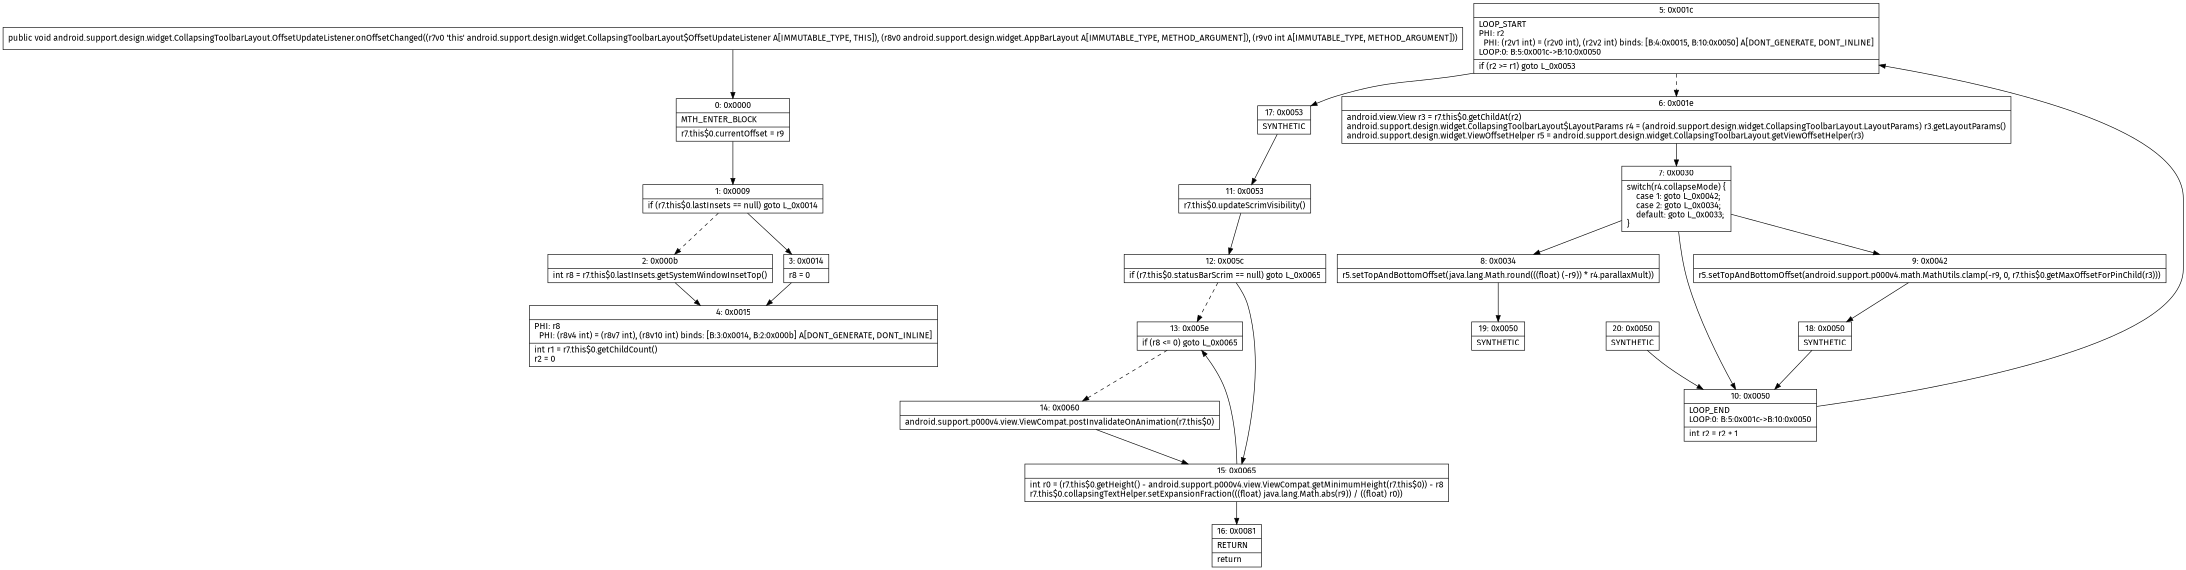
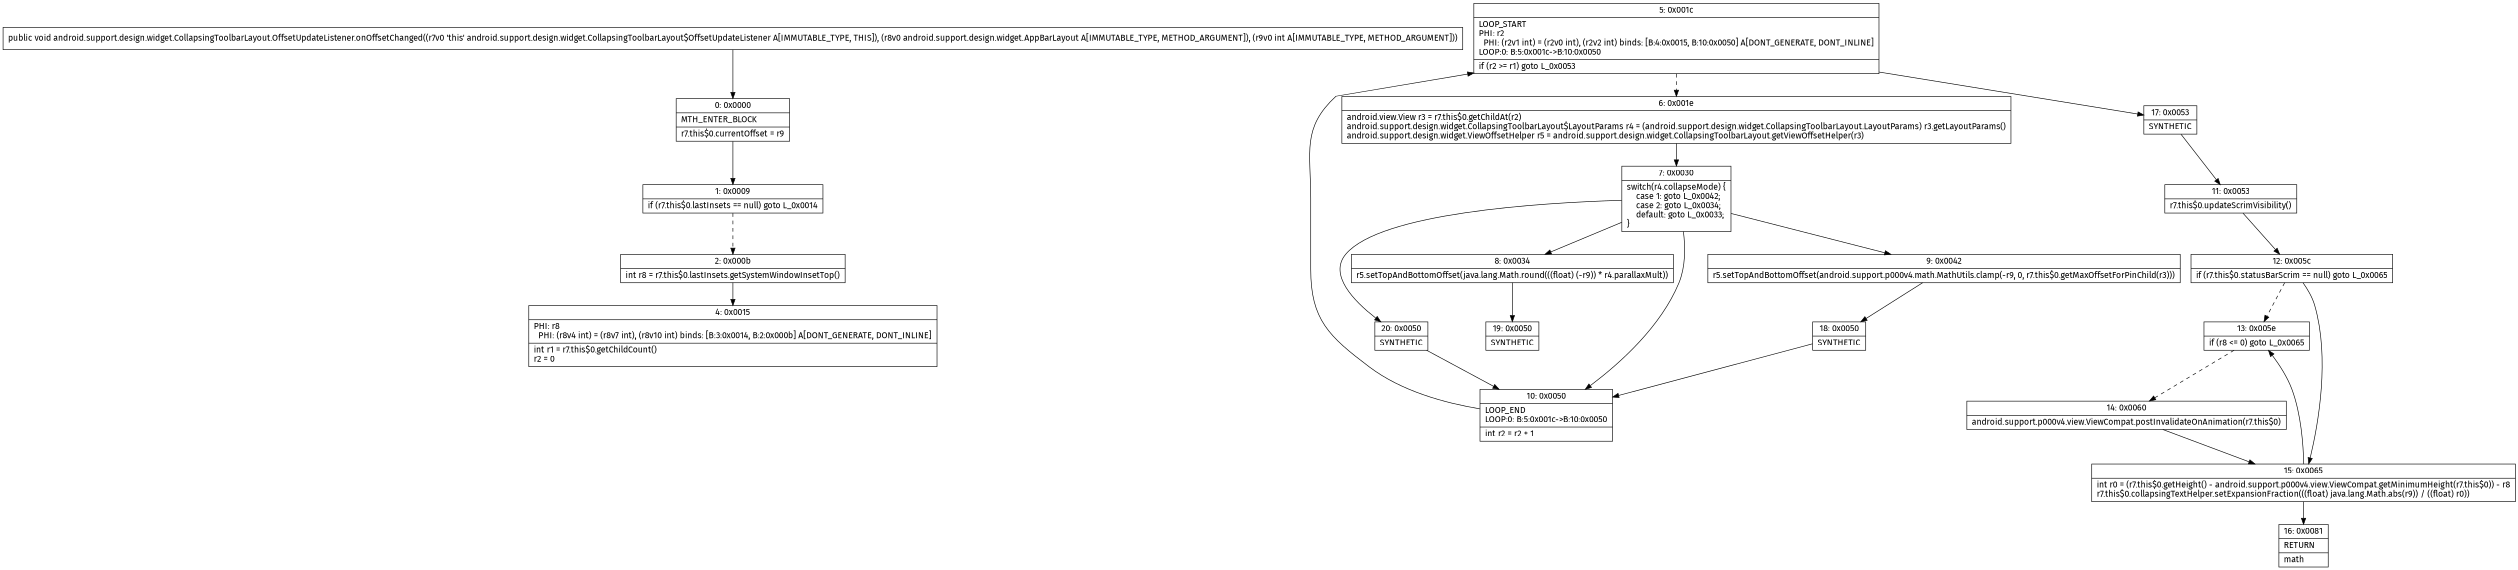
none -> (1441, 217)
(806, 269) -> none
(1229, 560) -> (2294, 560)
